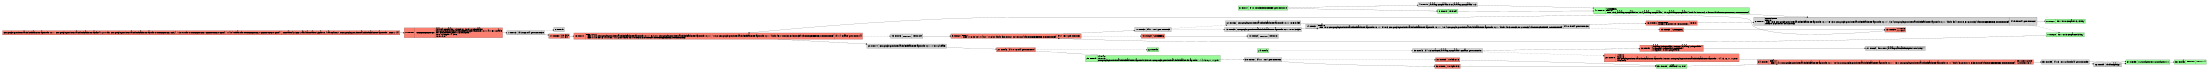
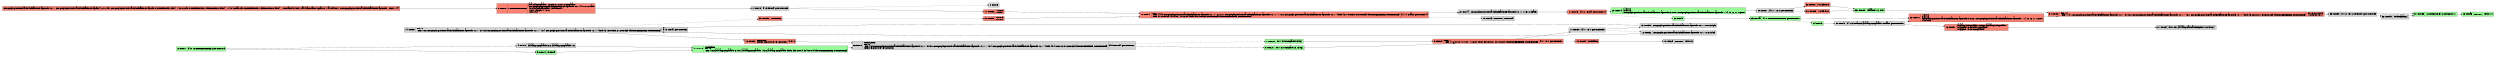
none -> (1775, 18)
(936, 36) -> (1379, 46)
